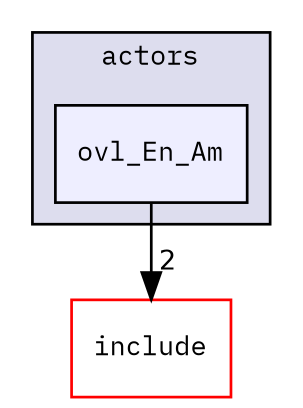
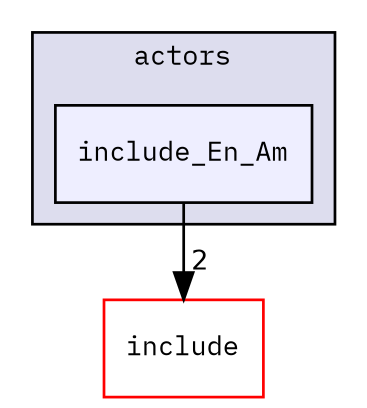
(151, 154) -> (184, 154)
